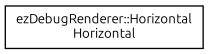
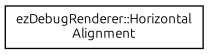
(104, 27) -> (104, 27)
